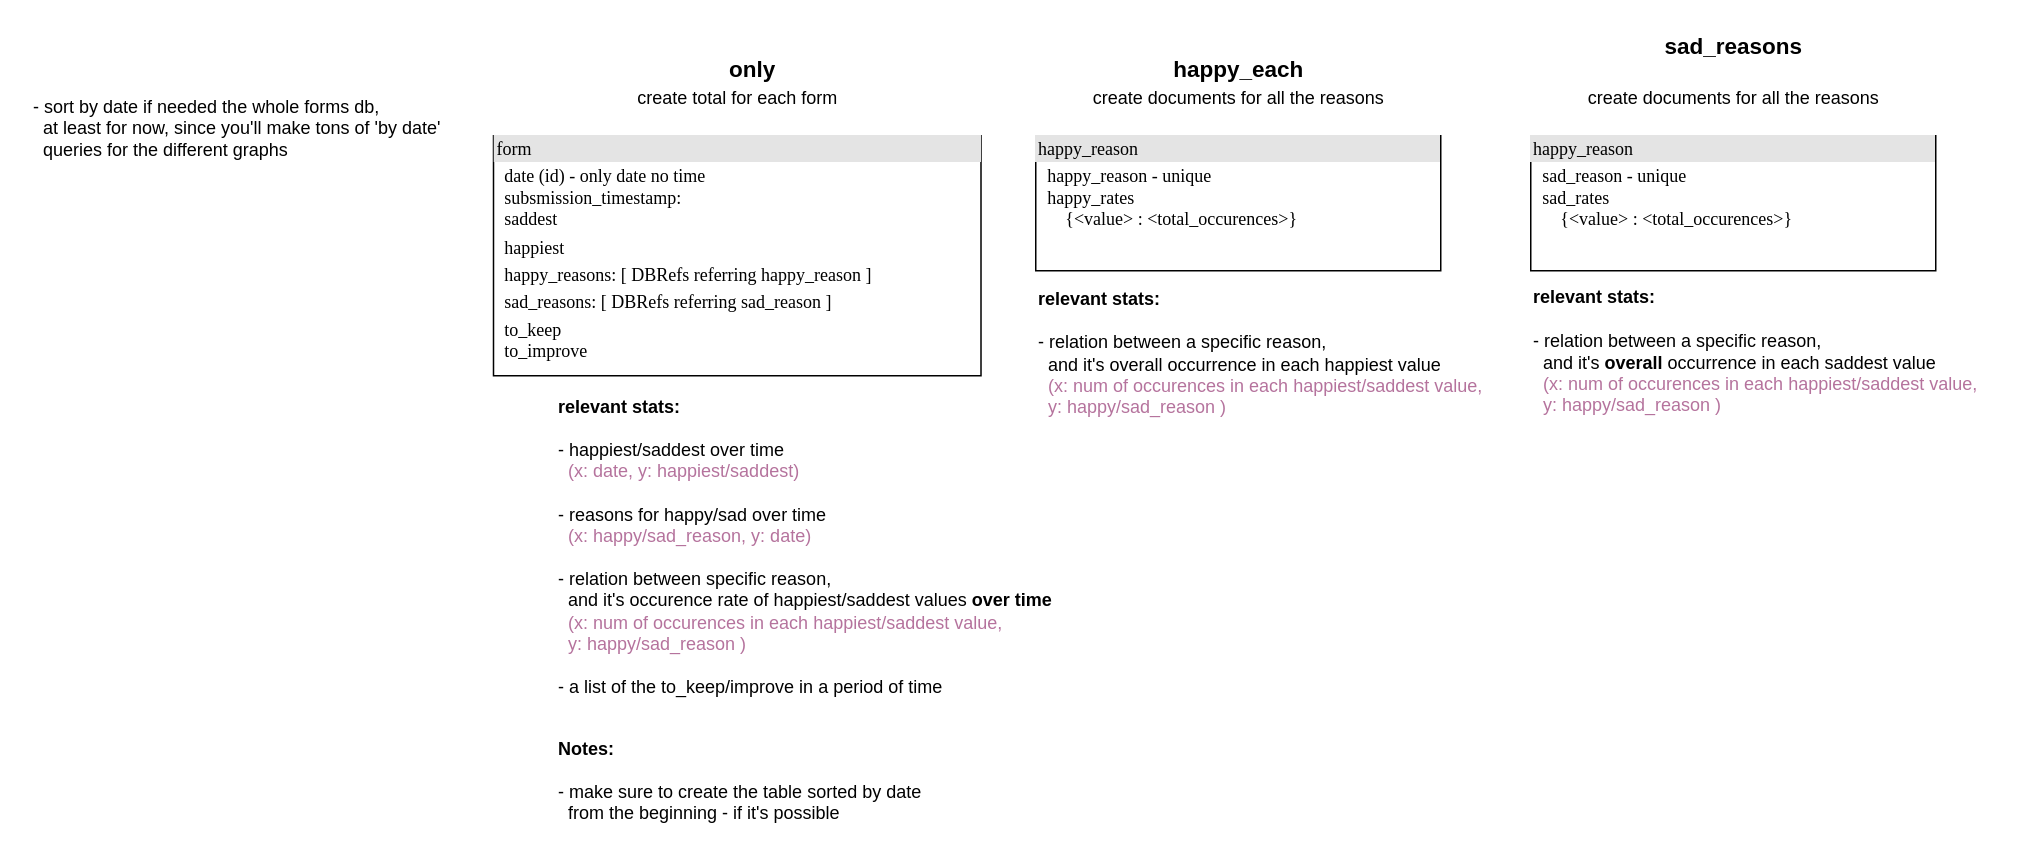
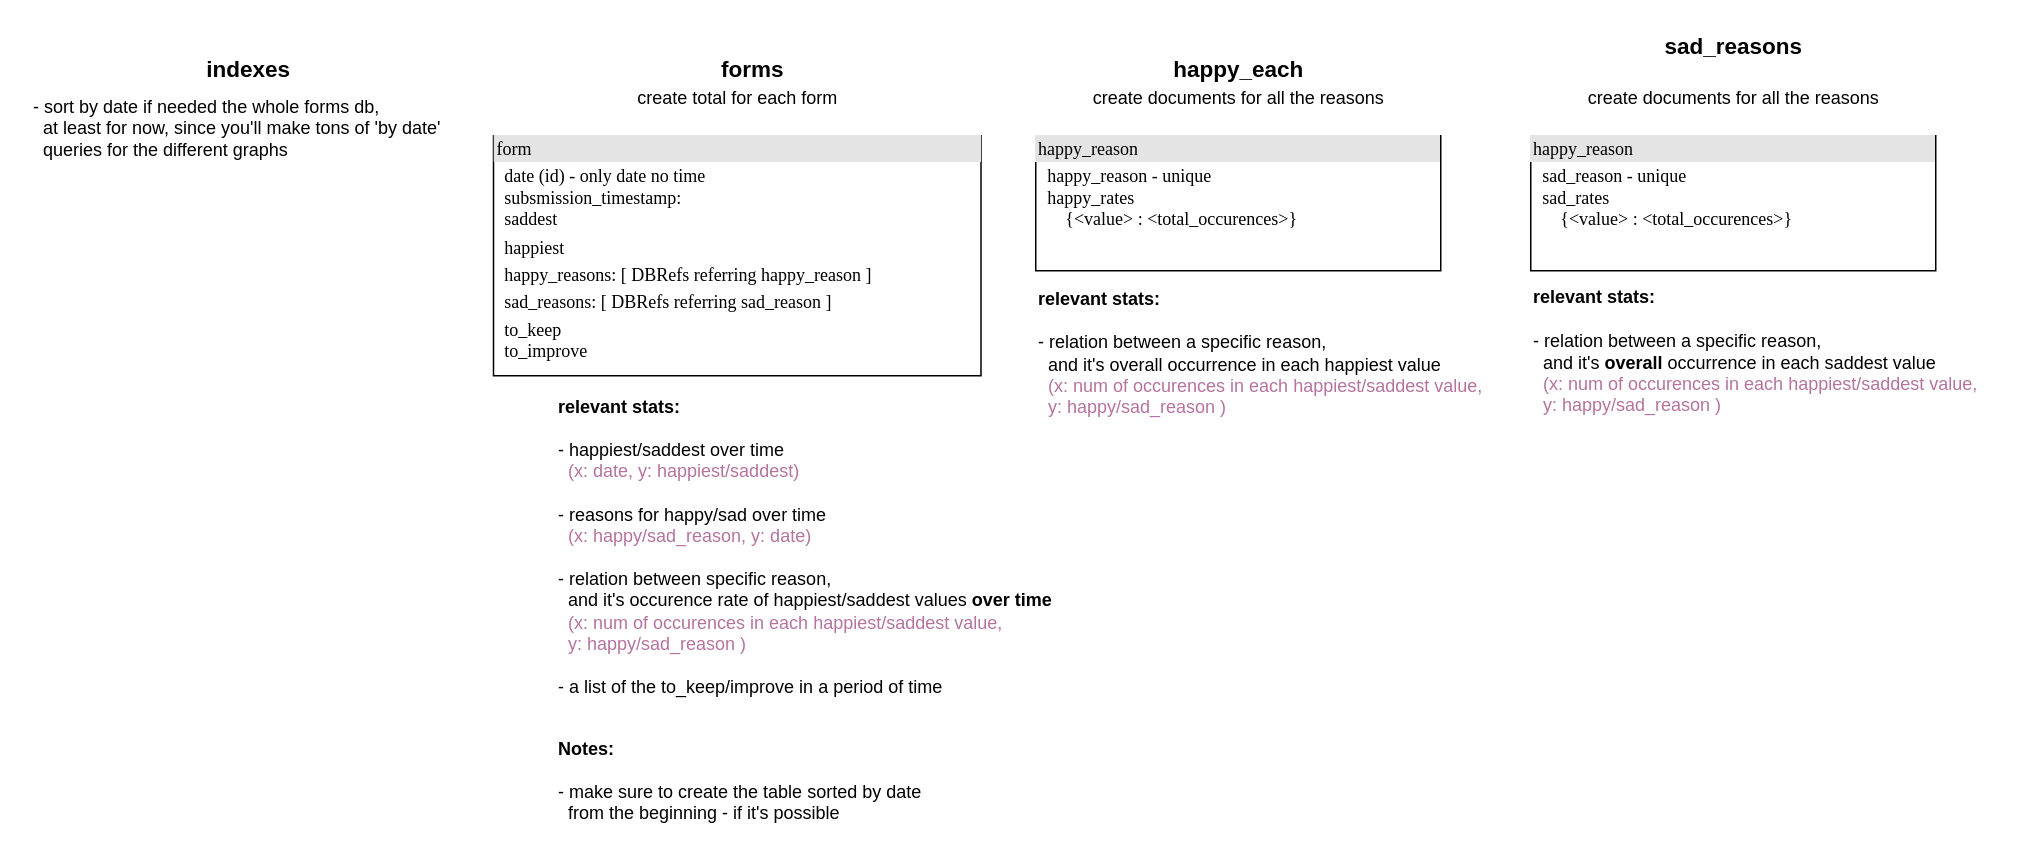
none -> (248, 68)
(753, 68) -> (753, 68)
